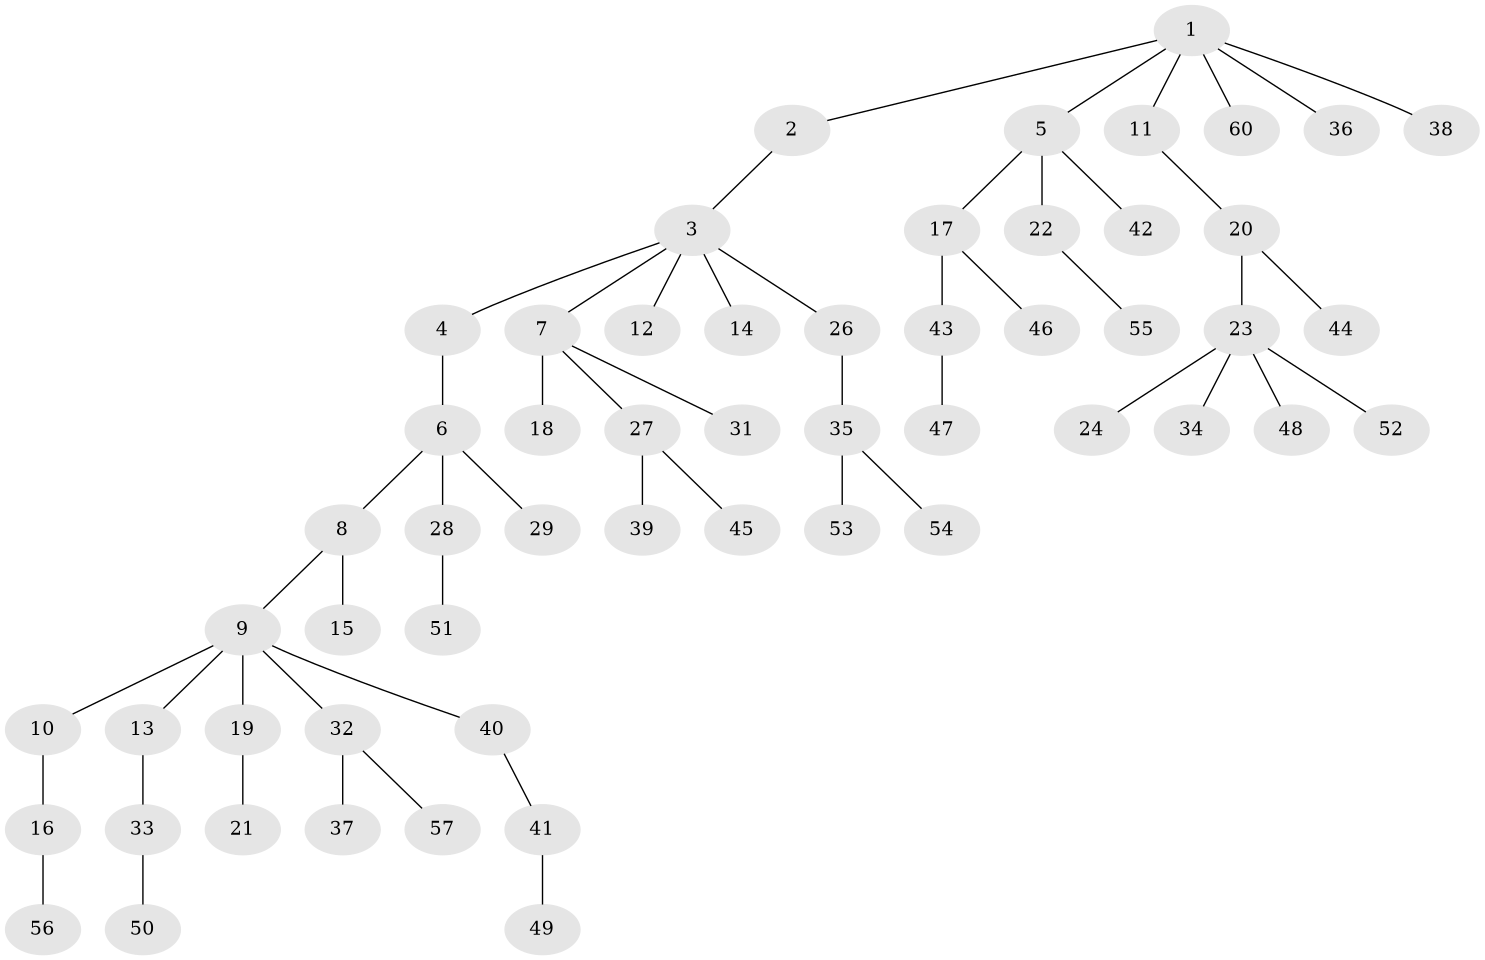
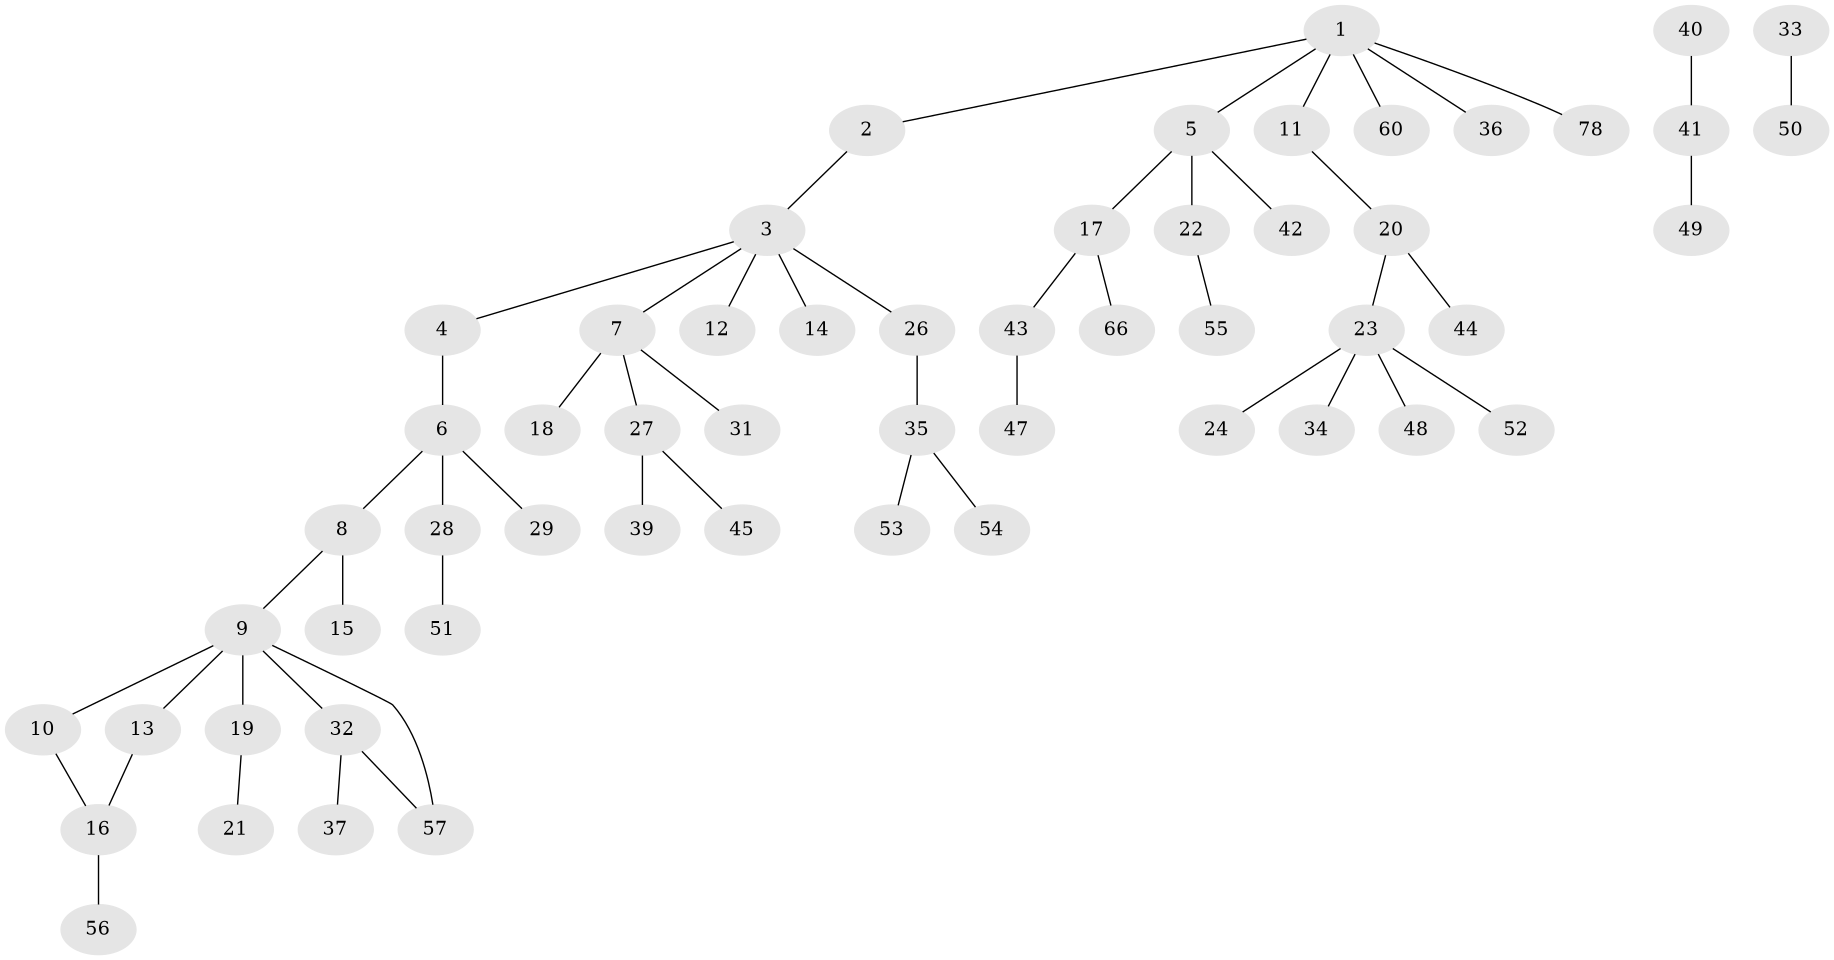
(1442, 130) -> (1591, 130)
(1042, 330) -> (1117, 330)
(365, 683) -> (382, 699)
(143, 780) -> (121, 780)
